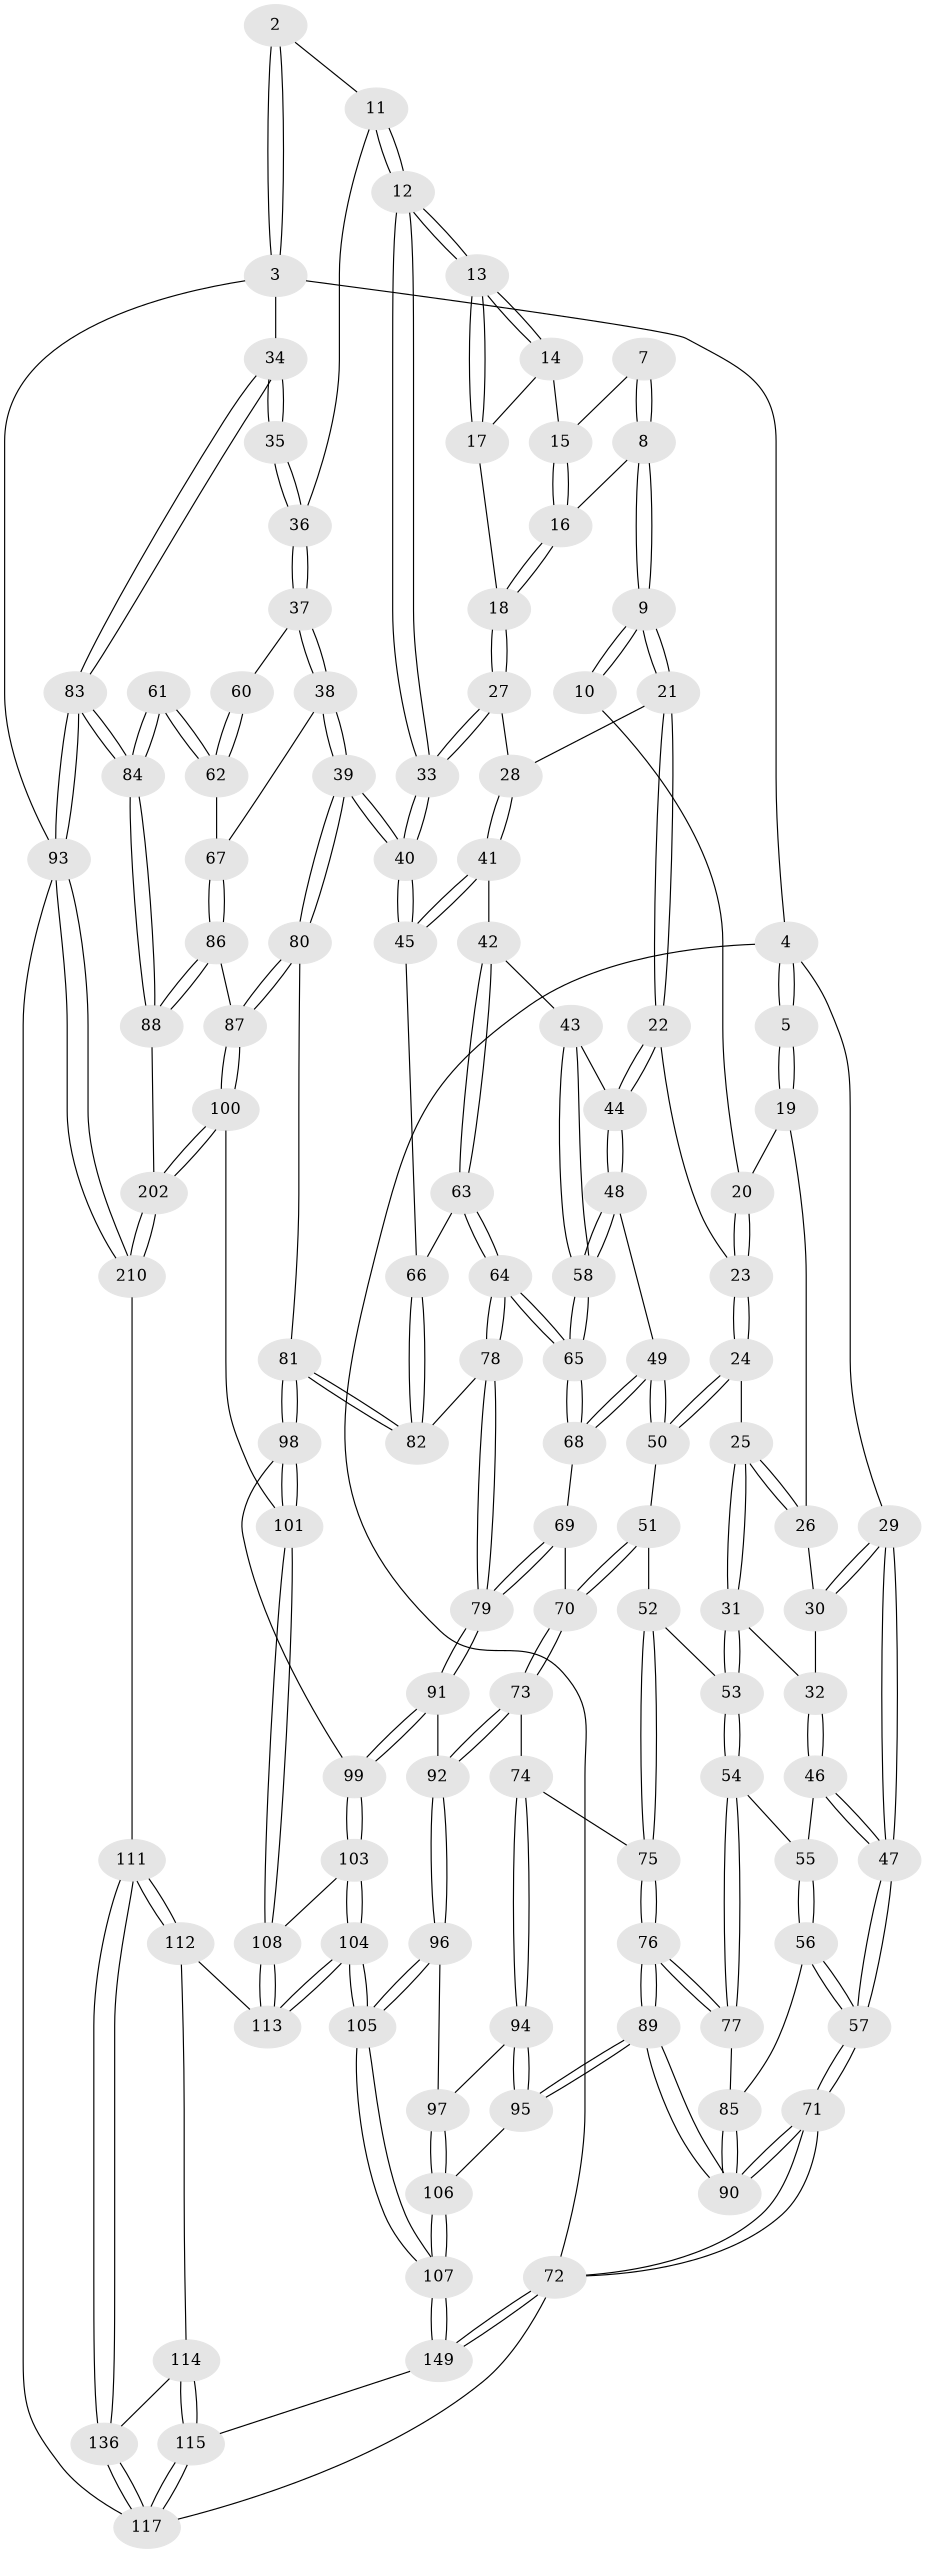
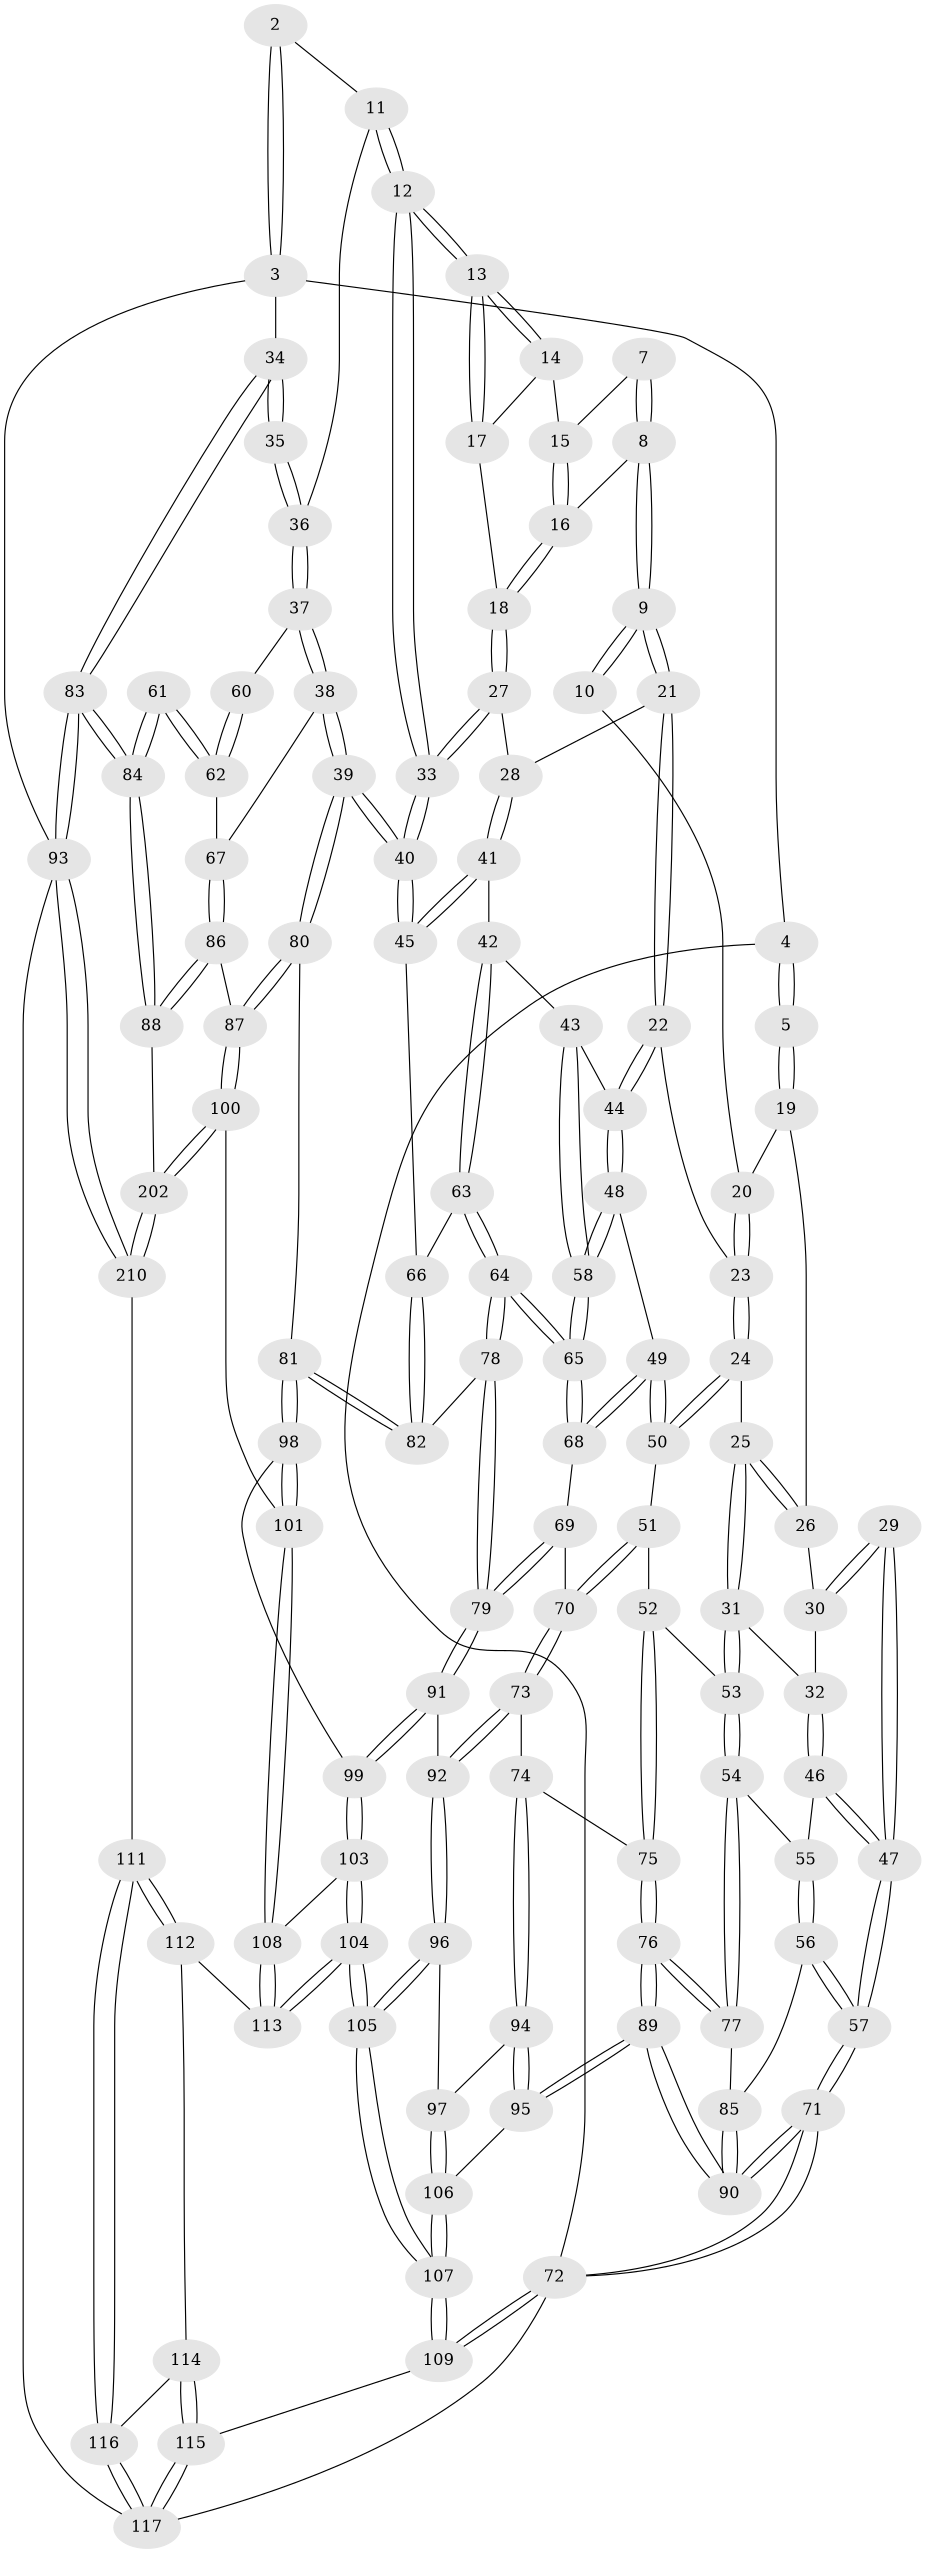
(850, 1230) -> none
(439, 2361) -> (439, 2361)
(104, 2444) -> (104, 2444)
